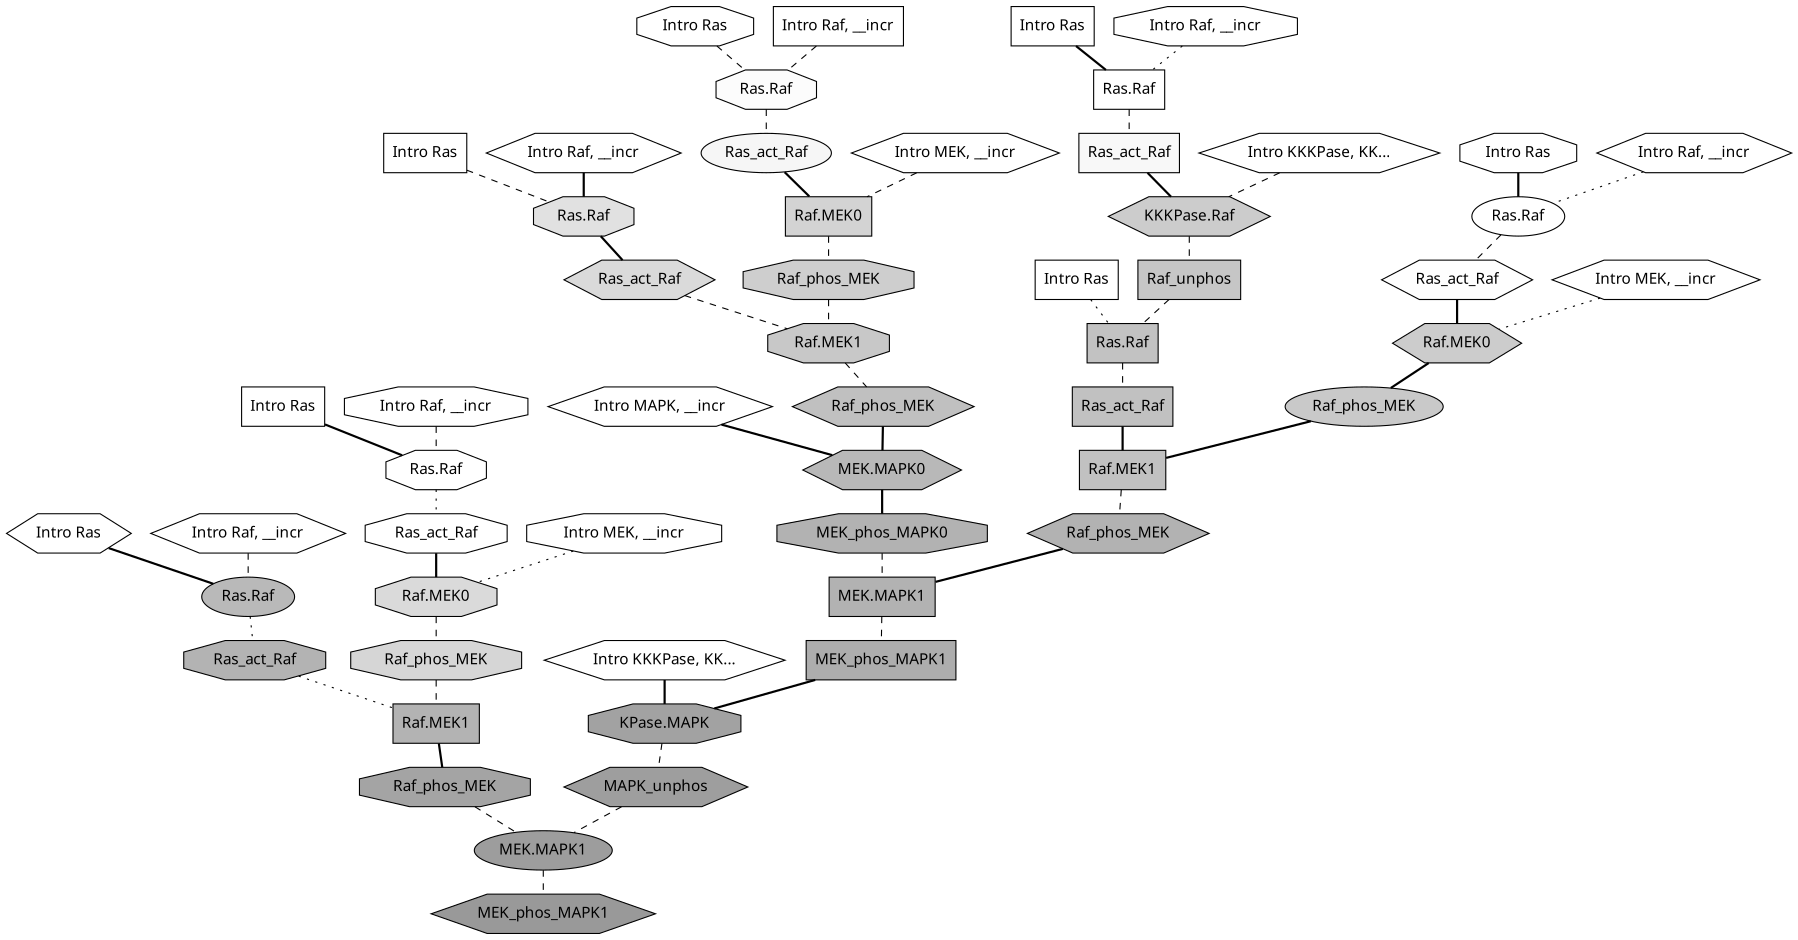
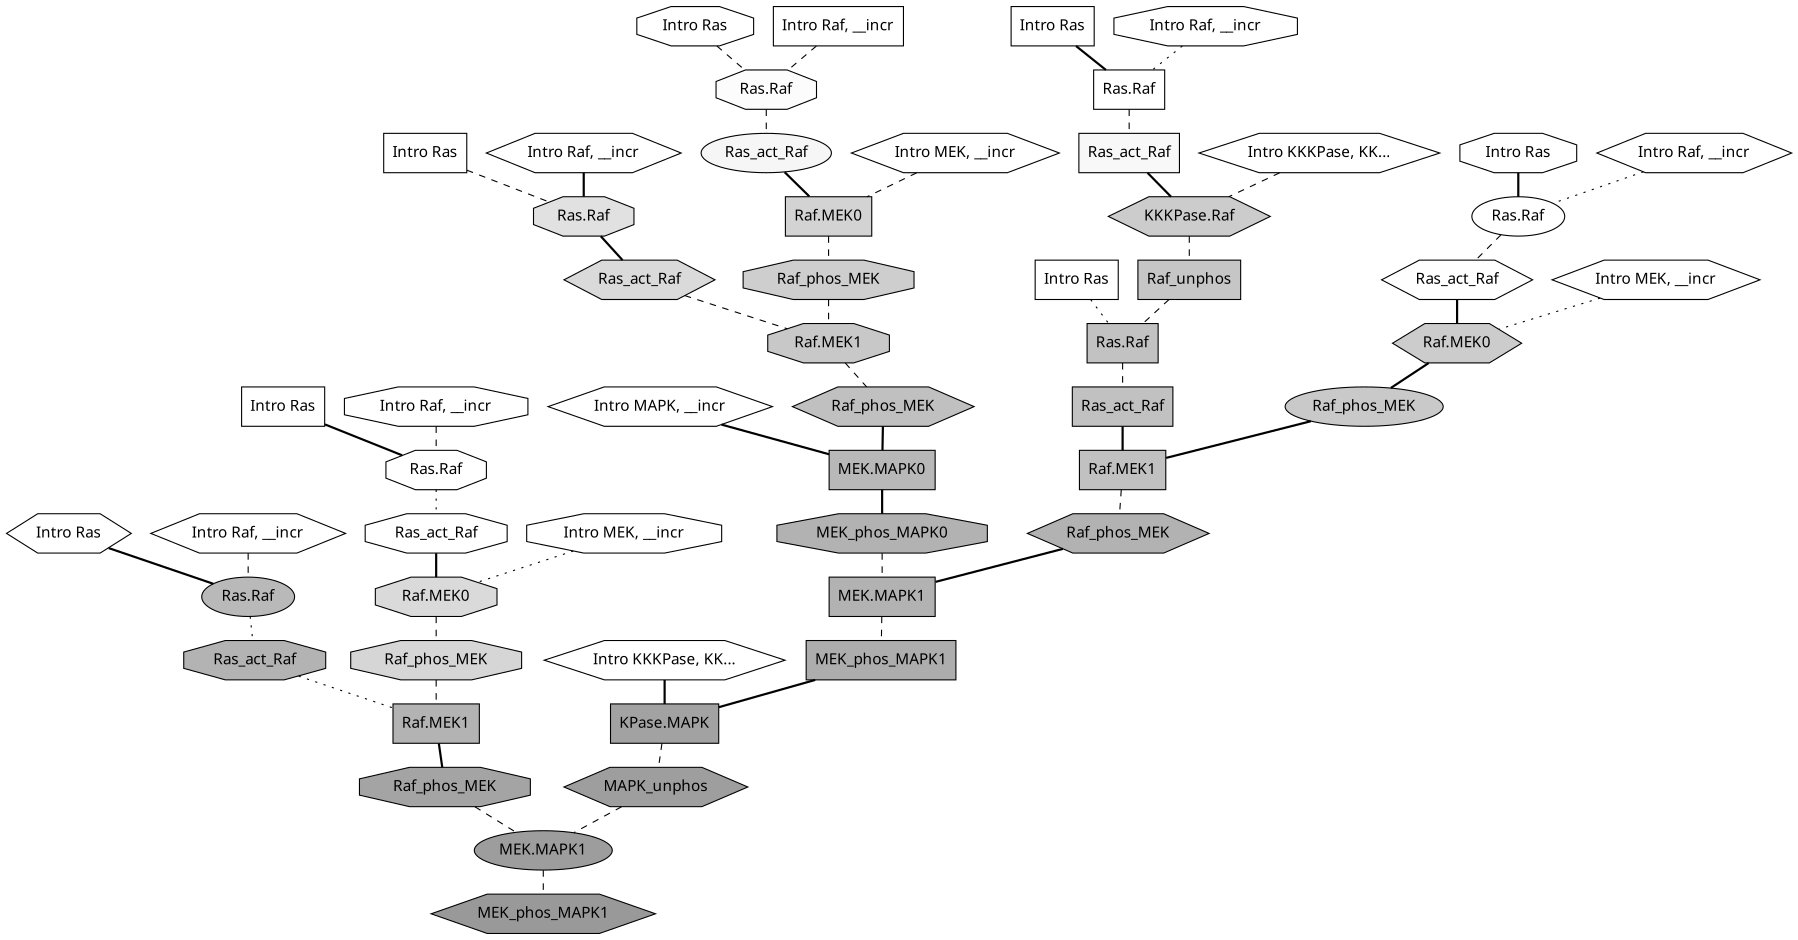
(882, 470) -> (882, 470)
(665, 724) -> (665, 724)
